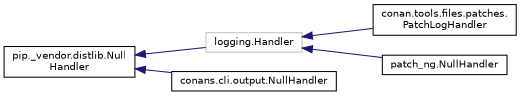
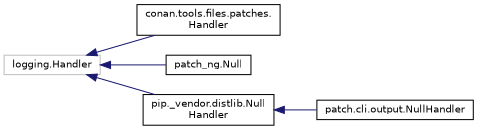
(445, 20) -> (209, 20)
(176, 51) -> (126, 86)
(445, 65) -> (209, 65)
(254, 81) -> (395, 110)
